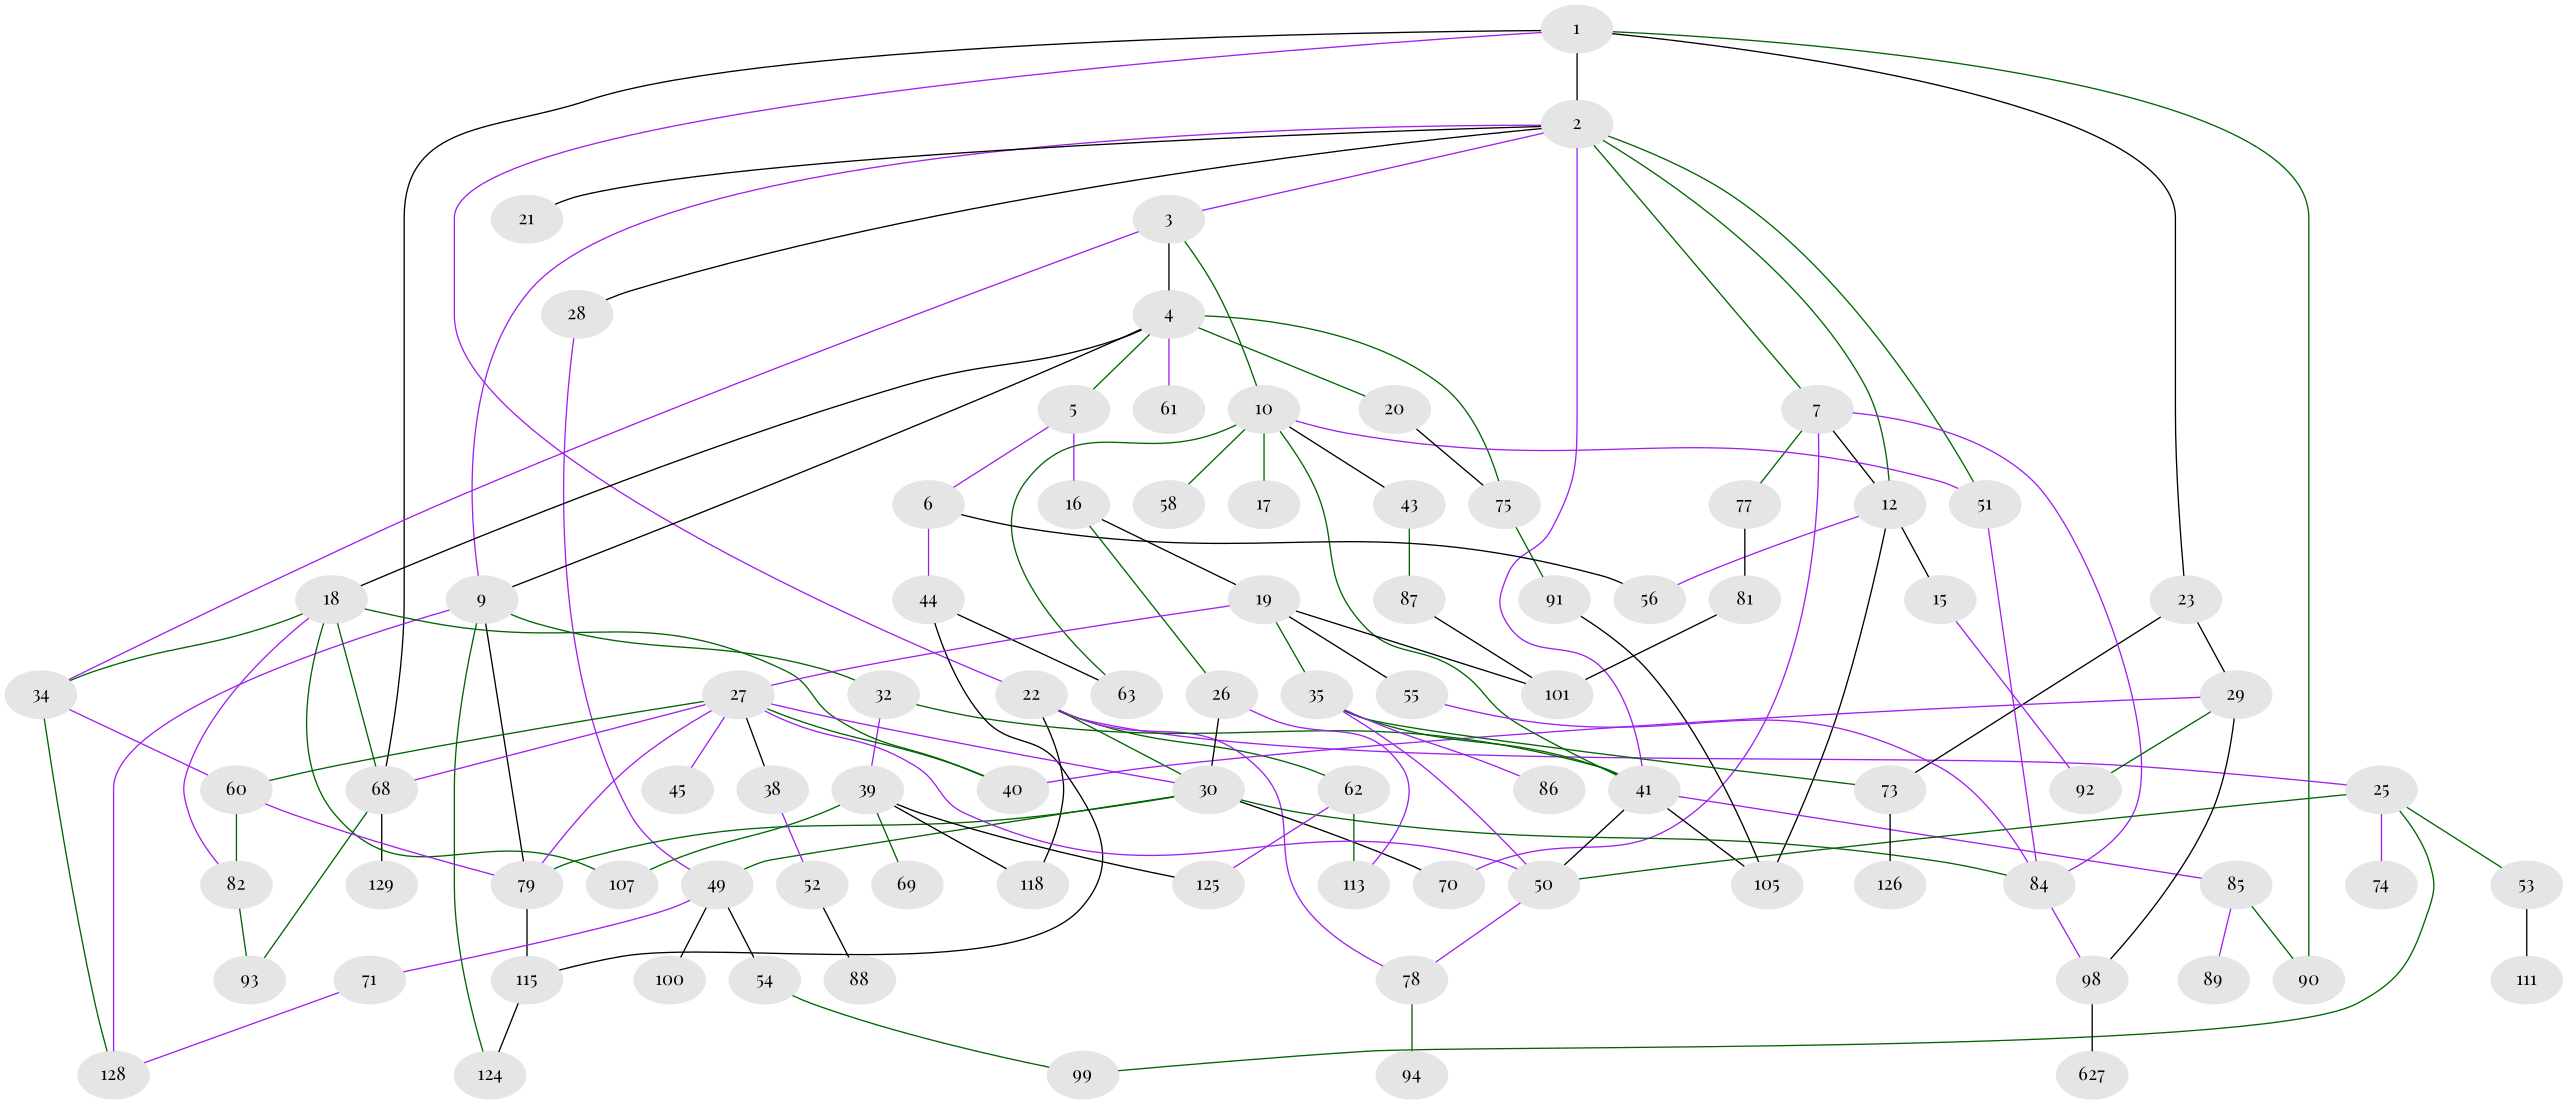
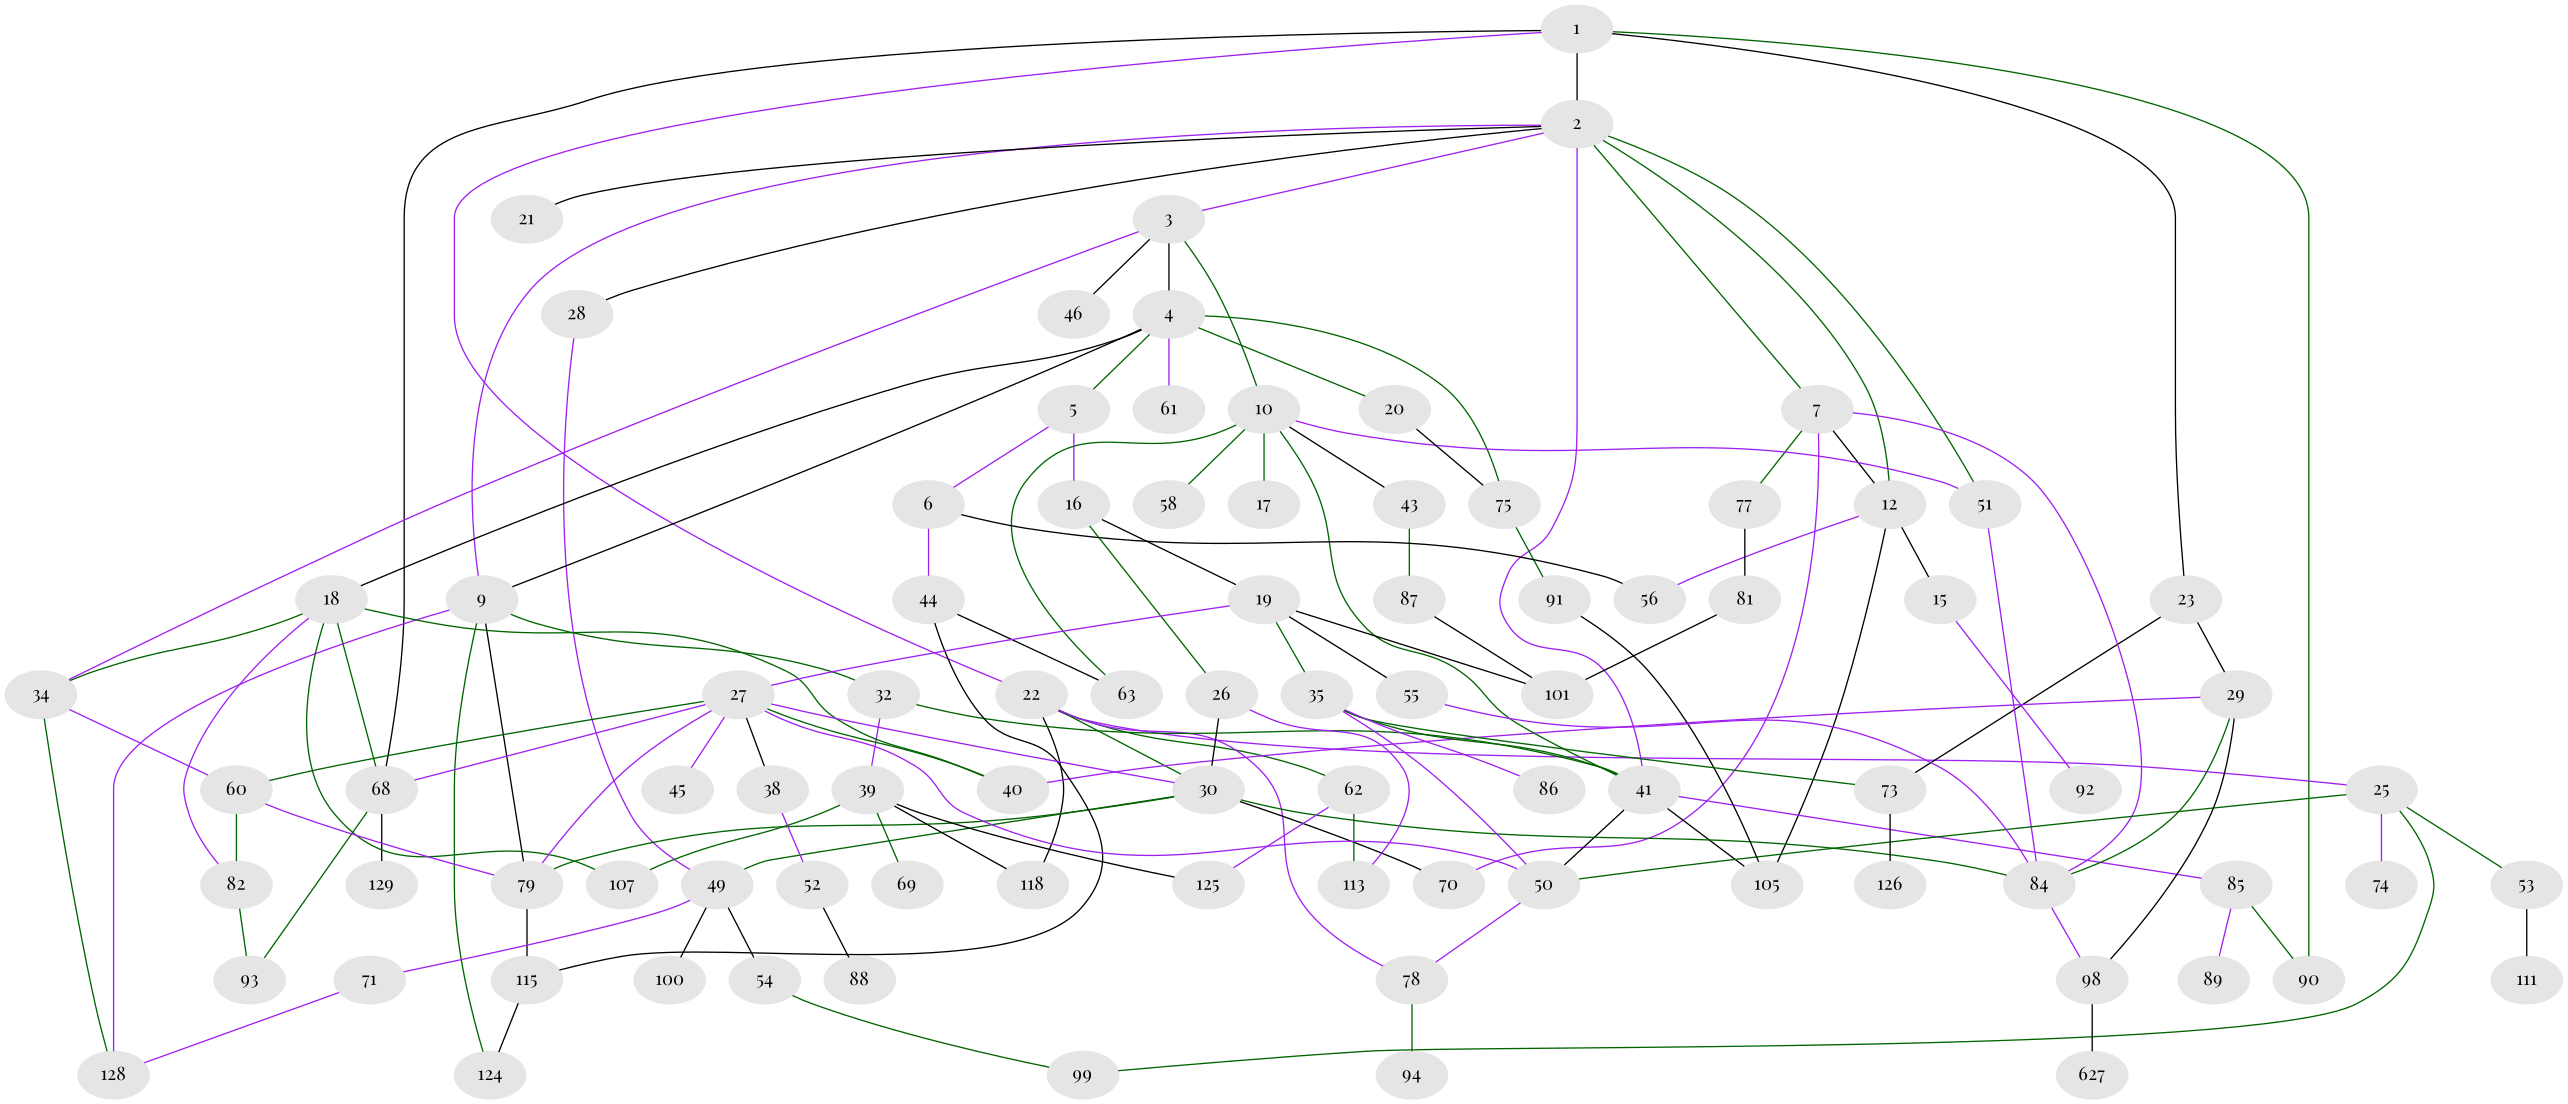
none -> (1074, 314)
(2161, 742) -> (2168, 822)
